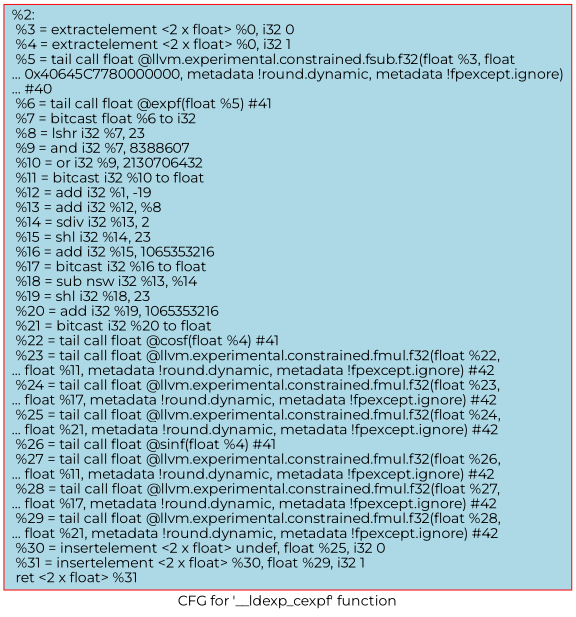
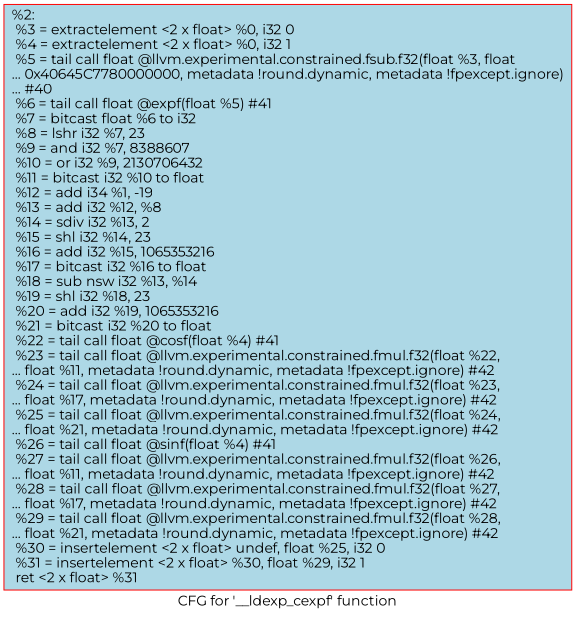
(82, 193) -> (82, 193)
